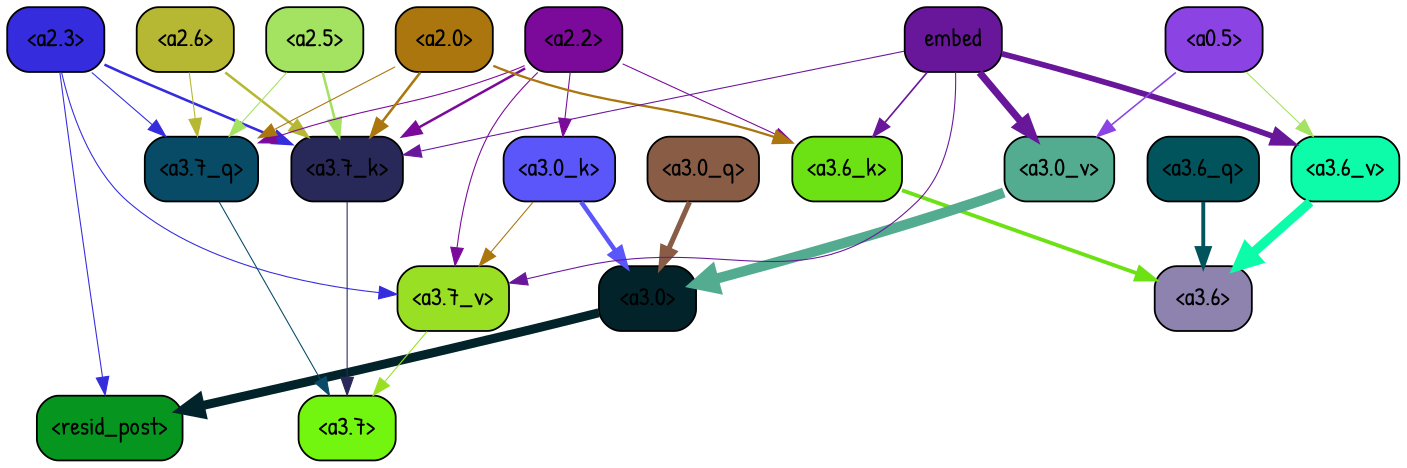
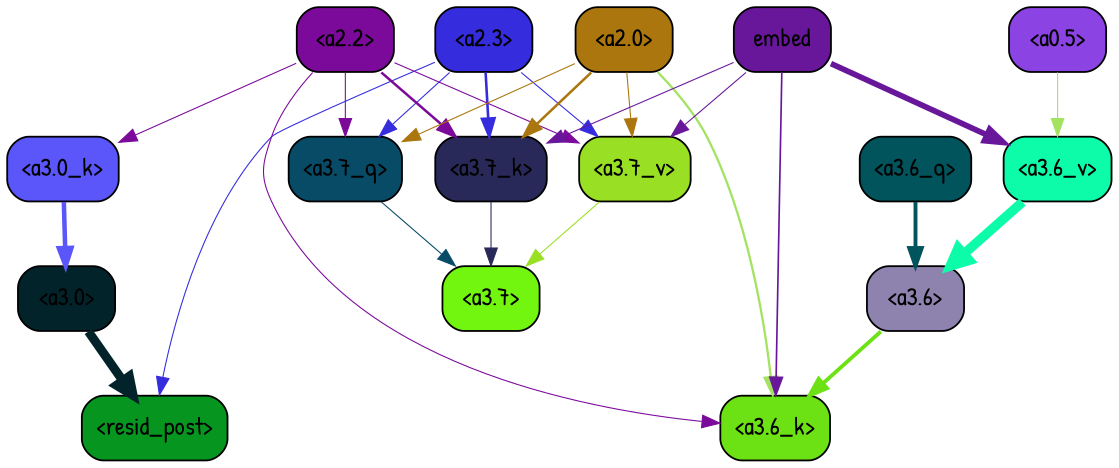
(185, 40) -> none
(315, 40) -> none
(605, 99) -> (738, 215)
(703, 169) -> none
(1059, 169) -> none
(512, 227) -> (629, 95)
(1020, 232) -> (852, 357)
